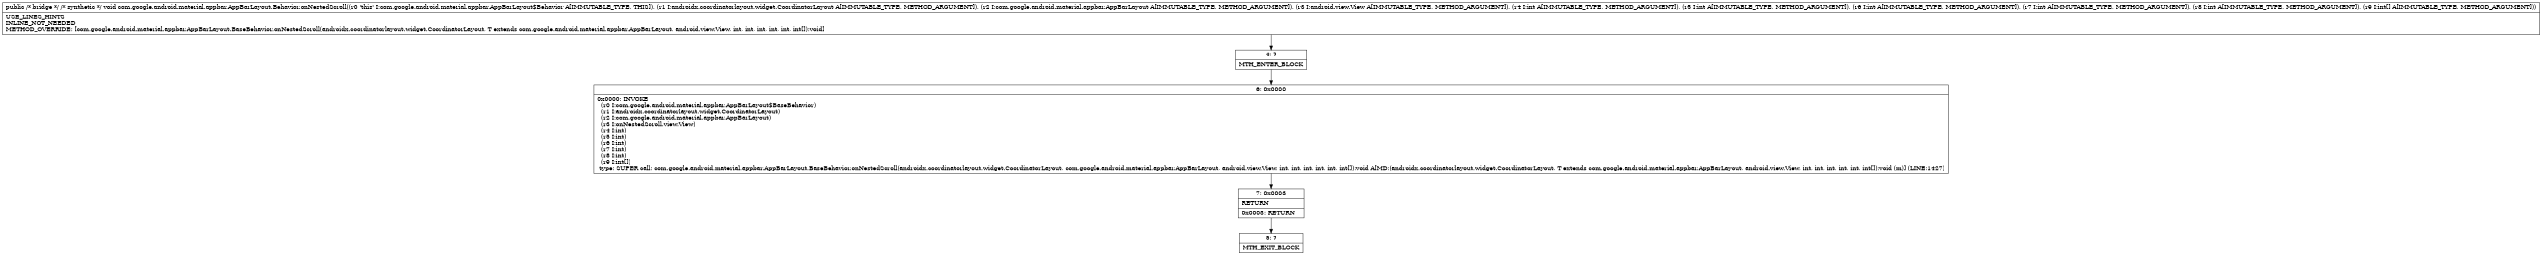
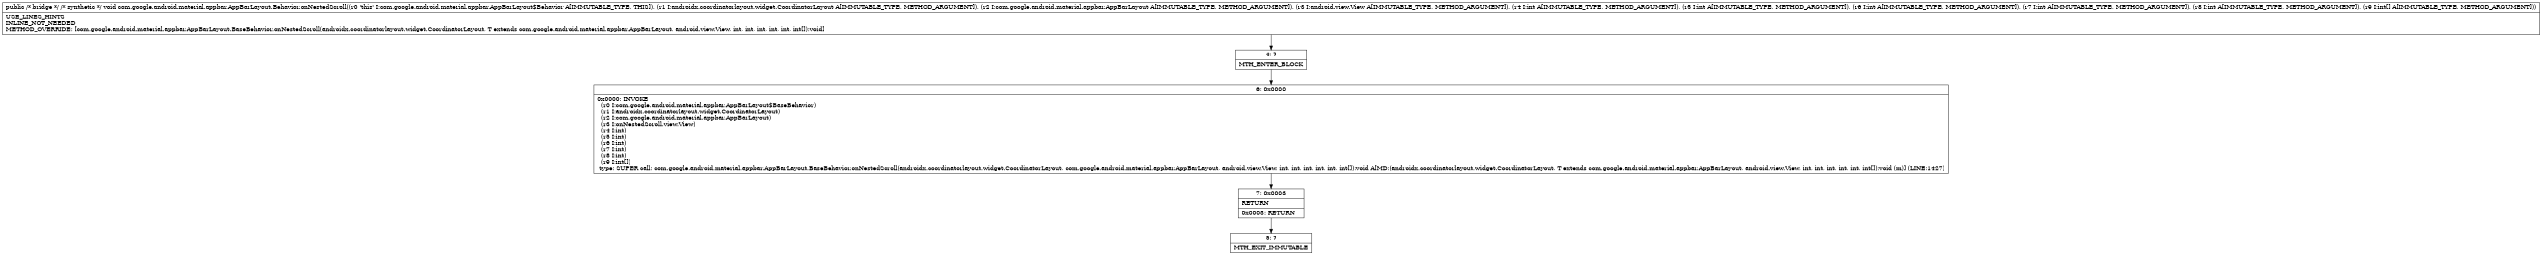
(1271, 248) -> (1271, 248)
